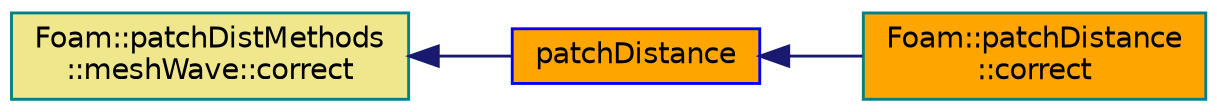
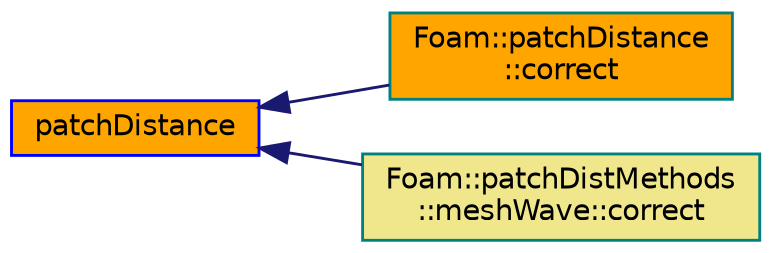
(476, 56) -> (325, 159)
